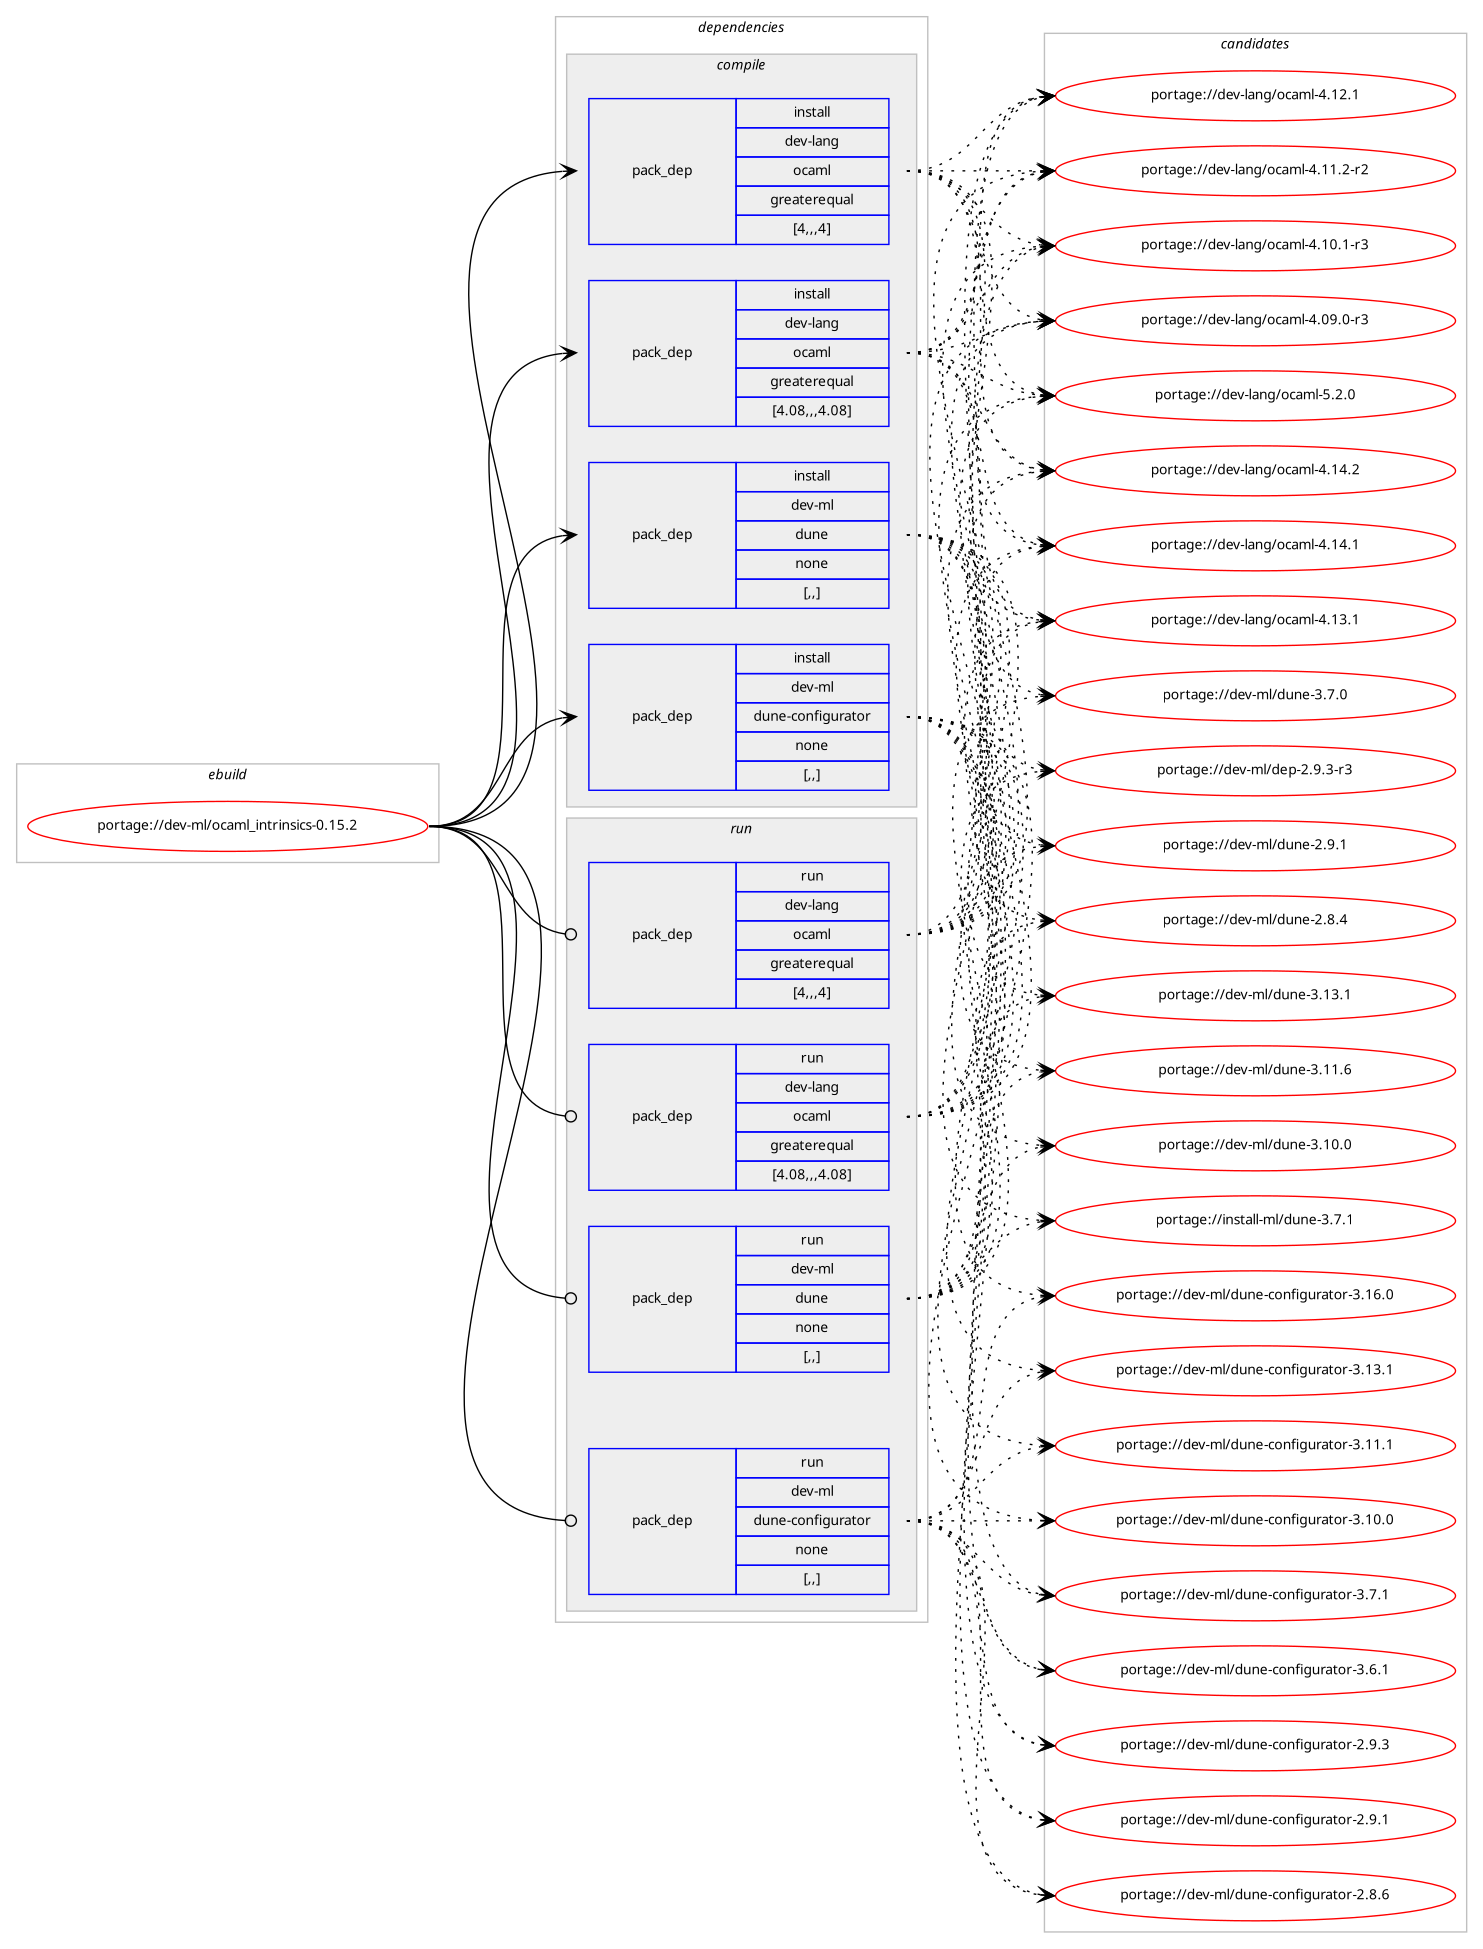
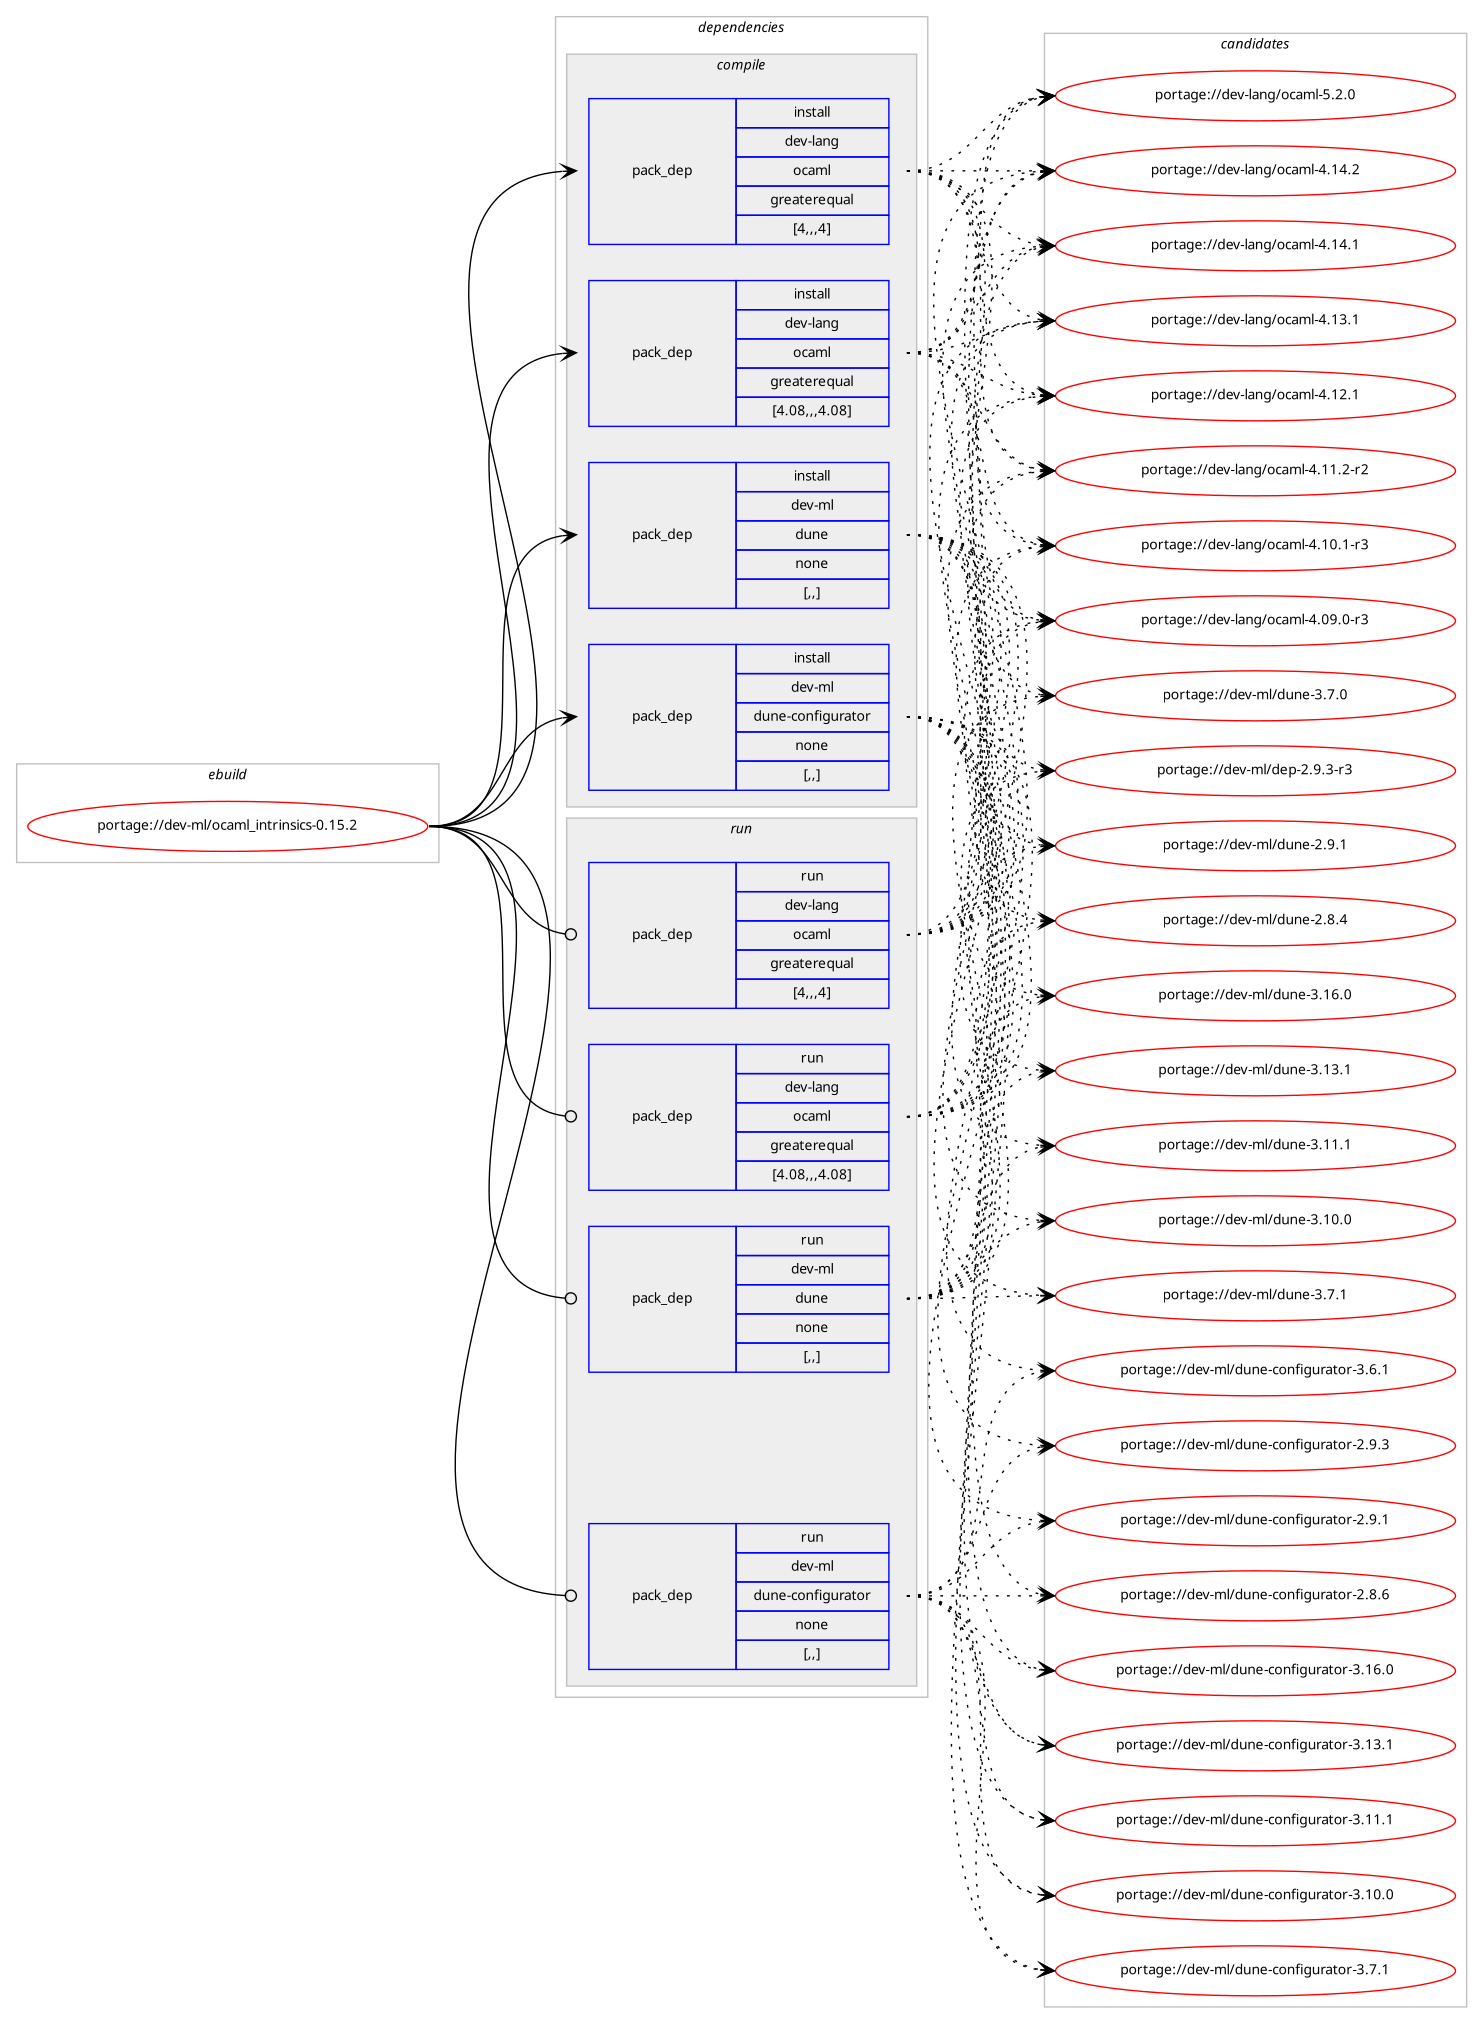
none -> (1256, 996)
(1256, 1071) -> (1256, 1146)
(1256, 1221) -> (1256, 1296)
